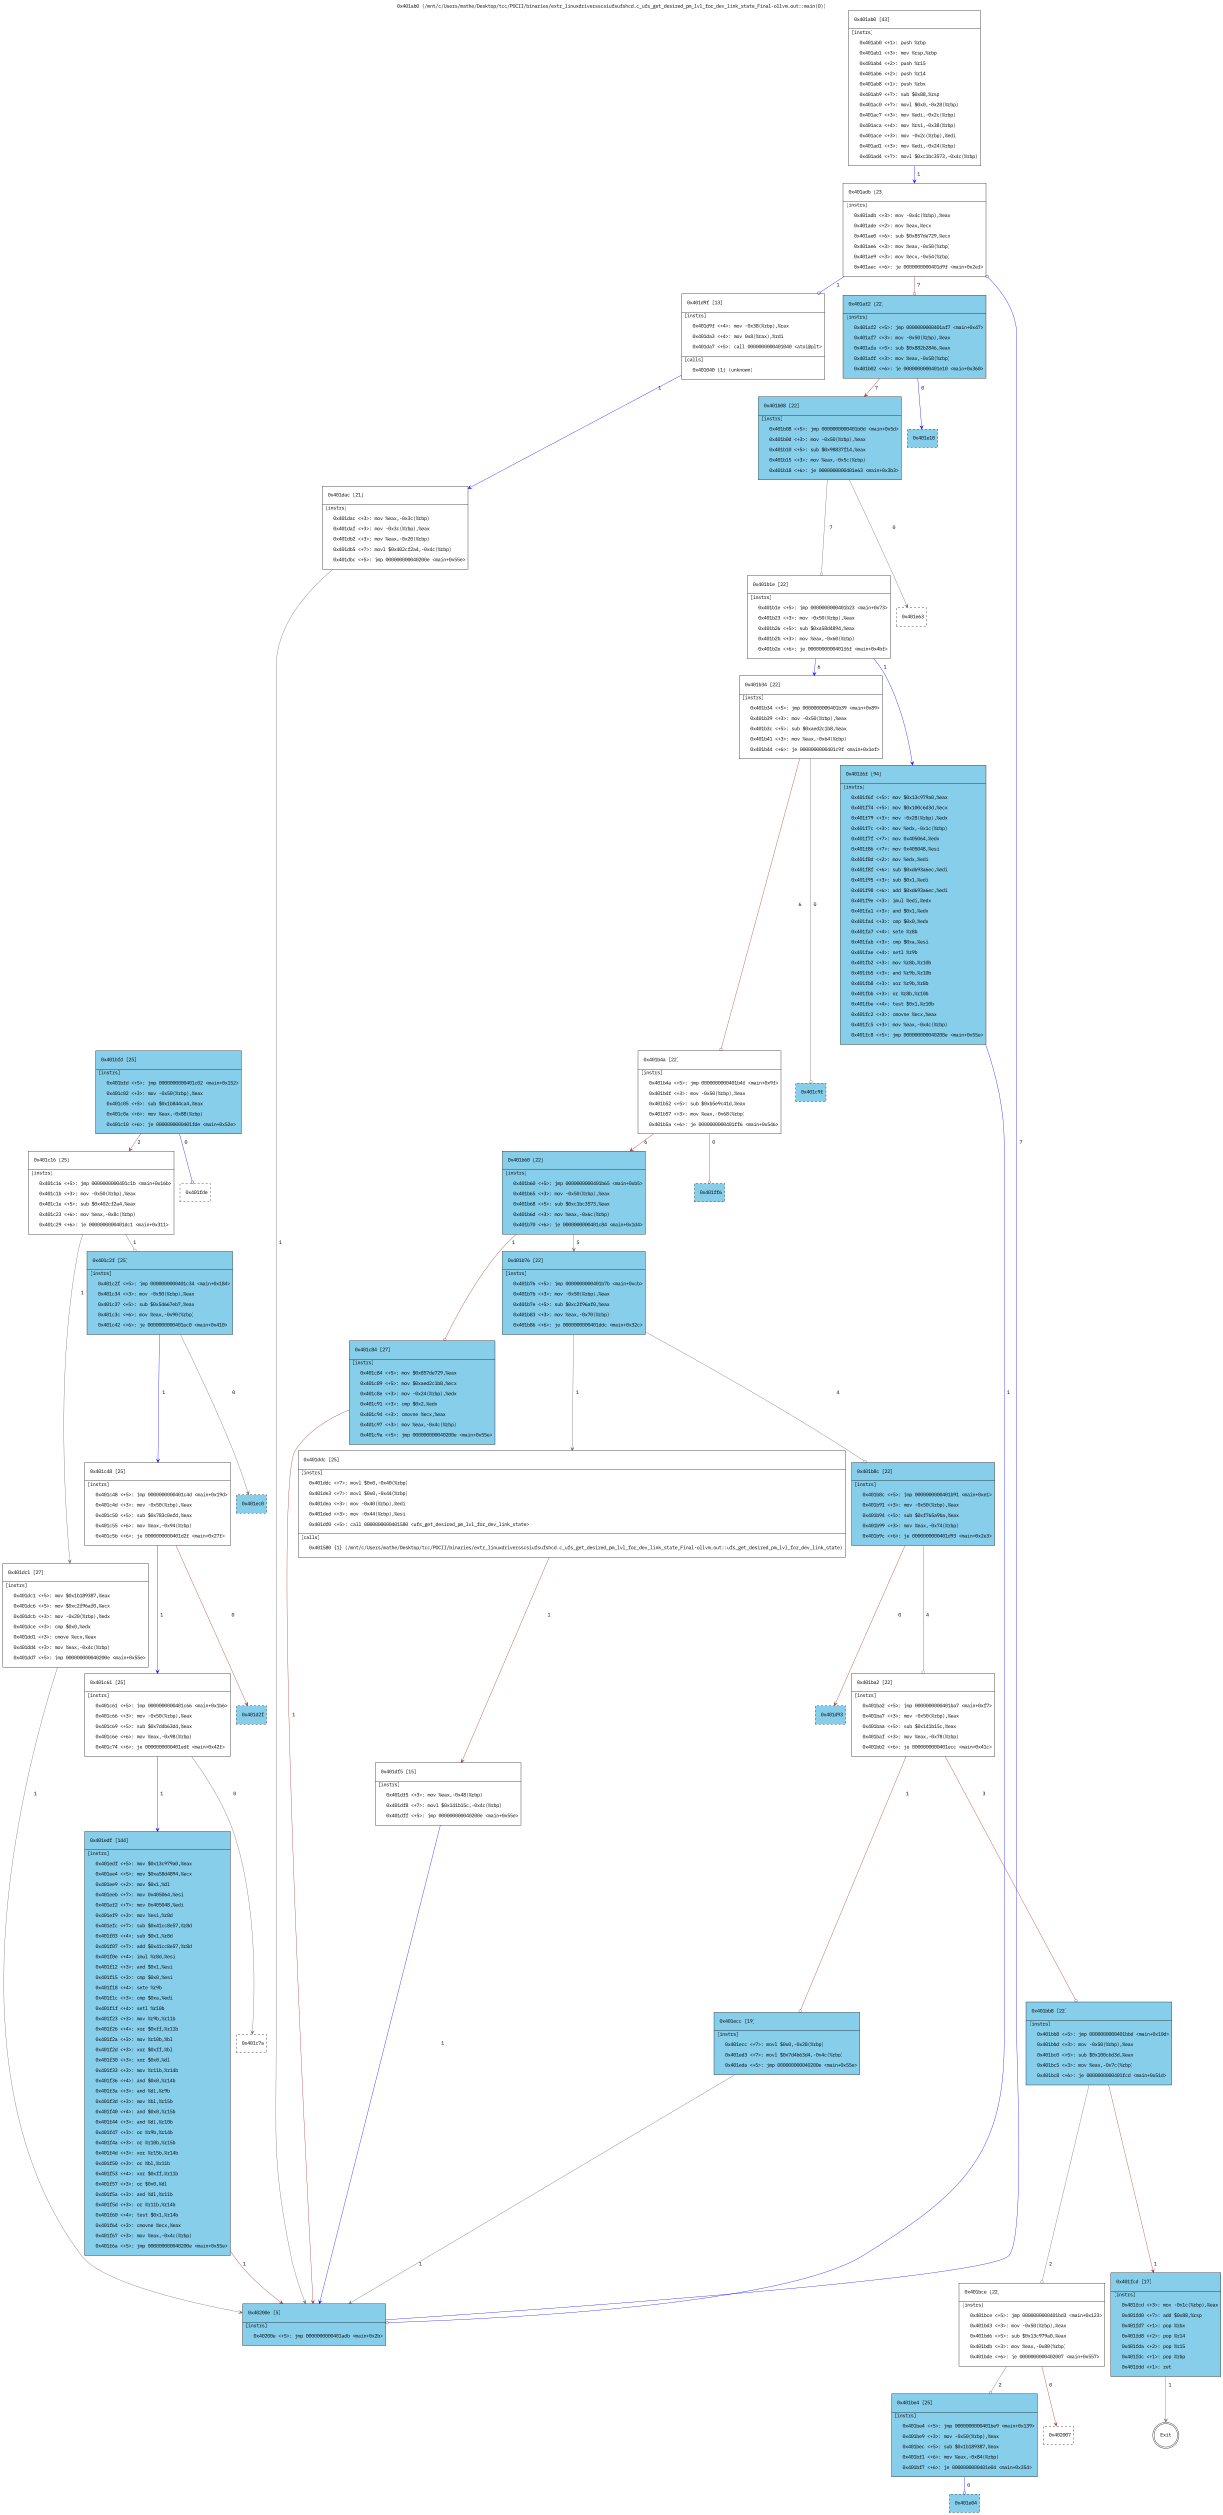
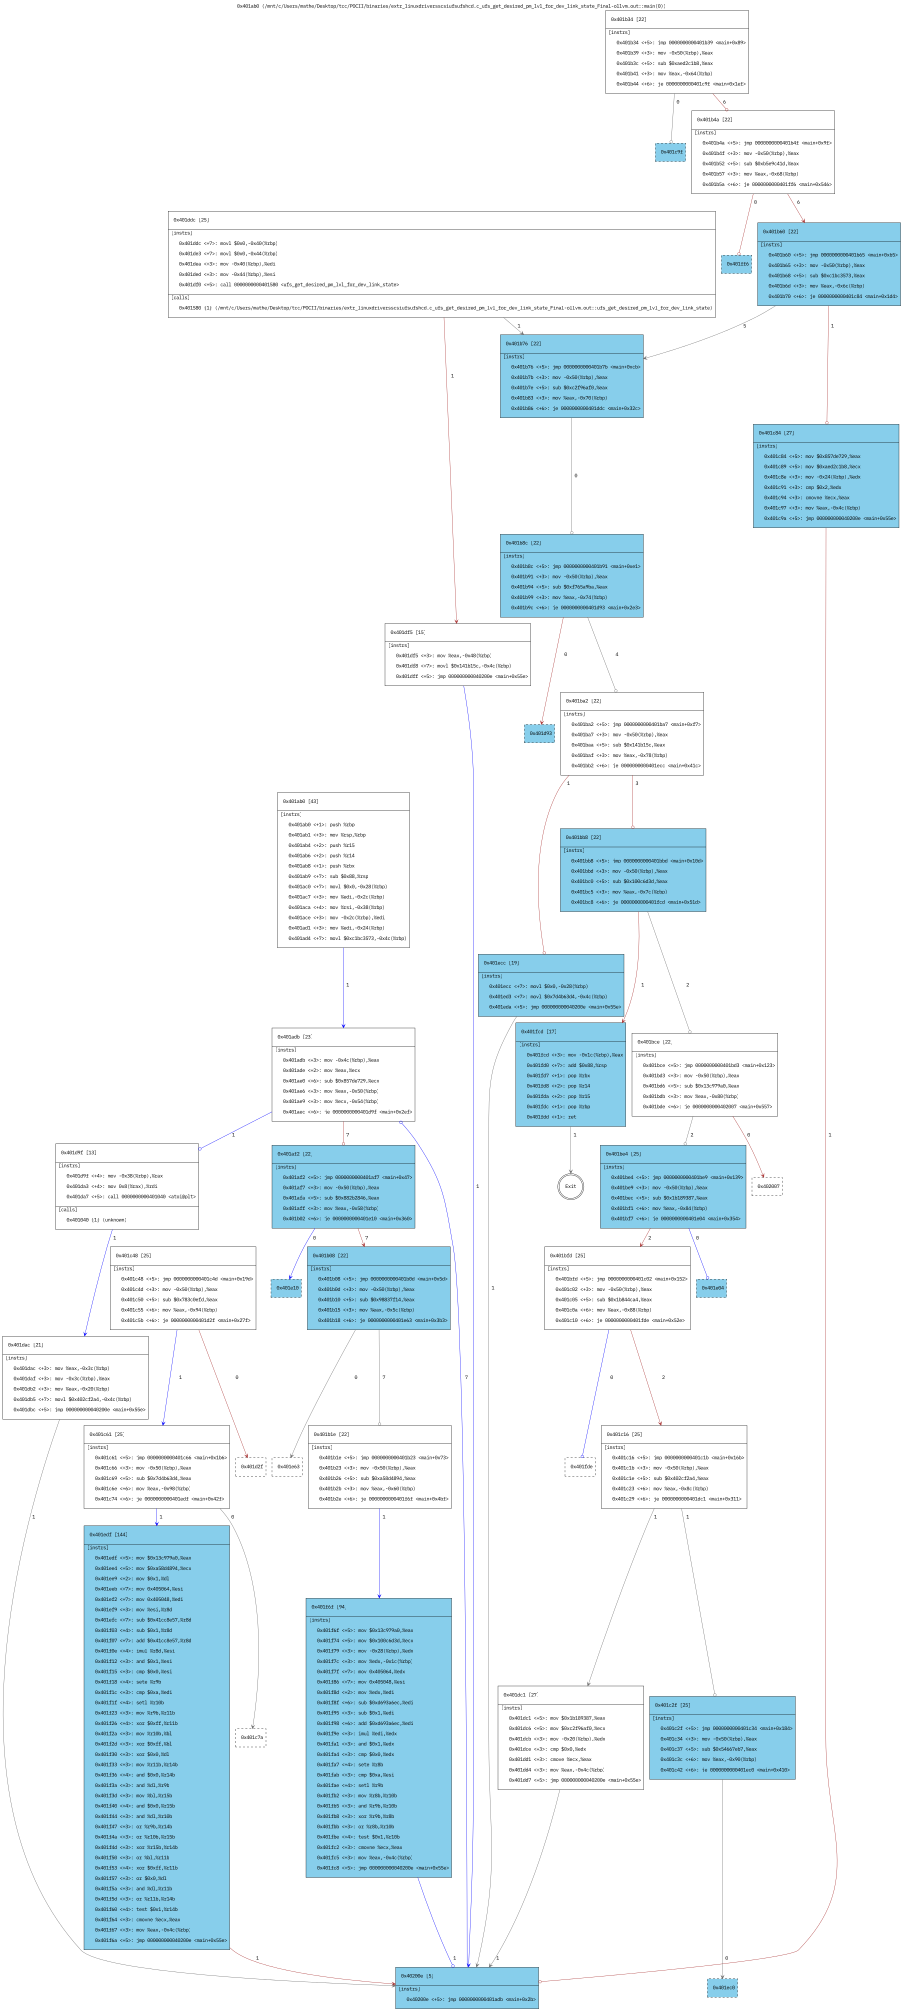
(815, 666) -> none
(168, 1092) -> (618, 1288)
none -> (646, 1236)
(573, 1391) -> (512, 325)
(837, 1393) -> (575, 476)
(159, 1397) -> none
(252, 1715) -> (251, 1467)
(293, 1841) -> (826, 1374)
